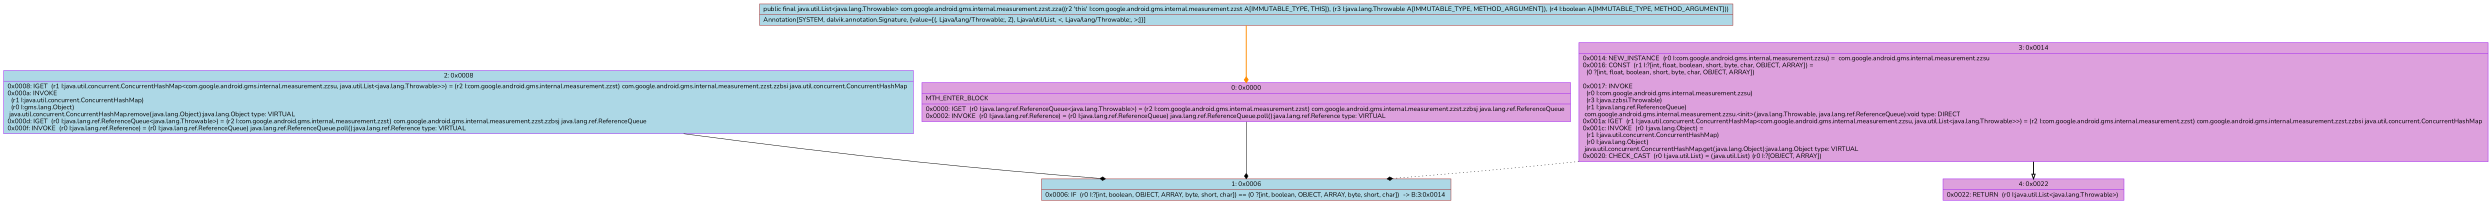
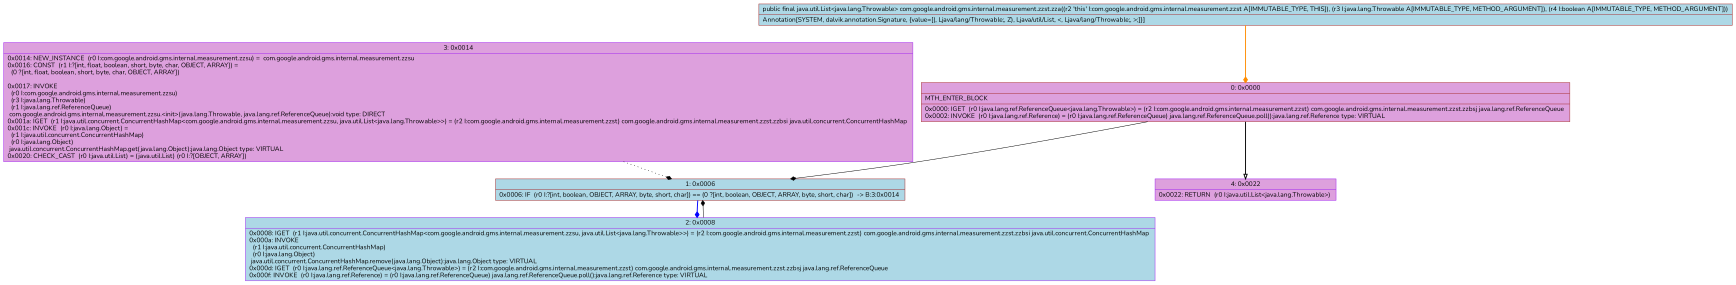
(1623, 100) -> (47, 100)
(1246, 102) -> (1246, 102)
(41, 107) -> (282, 254)
(2033, 168) -> (1246, 148)
none -> (697, 206)
